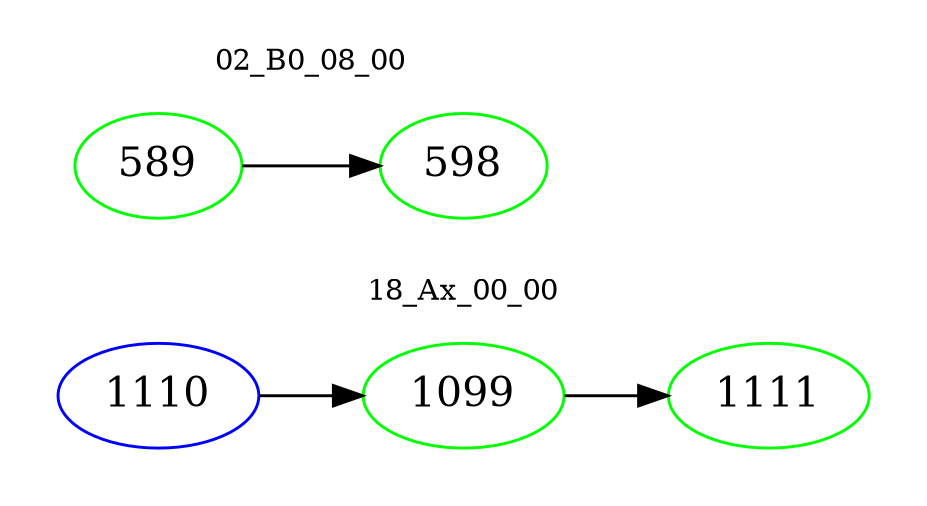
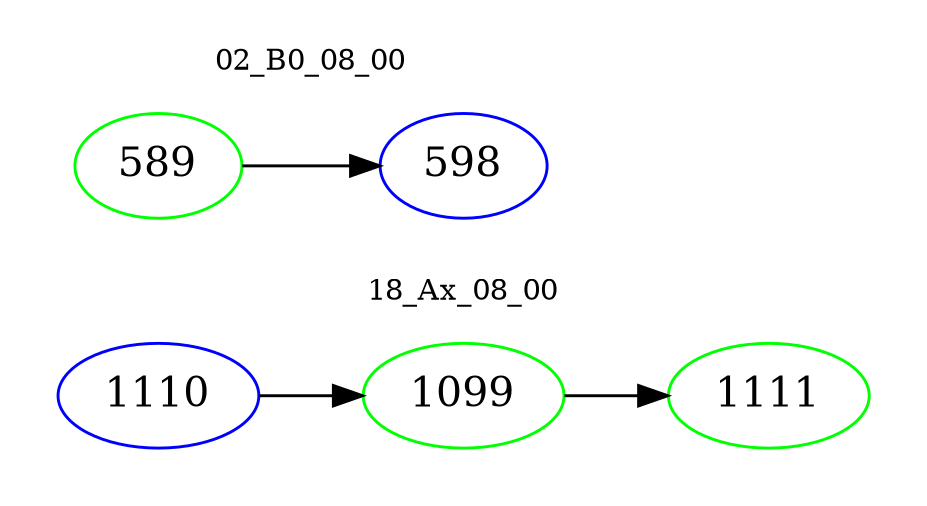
(464, 166) -> (464, 166)
(464, 292) -> (464, 292)
